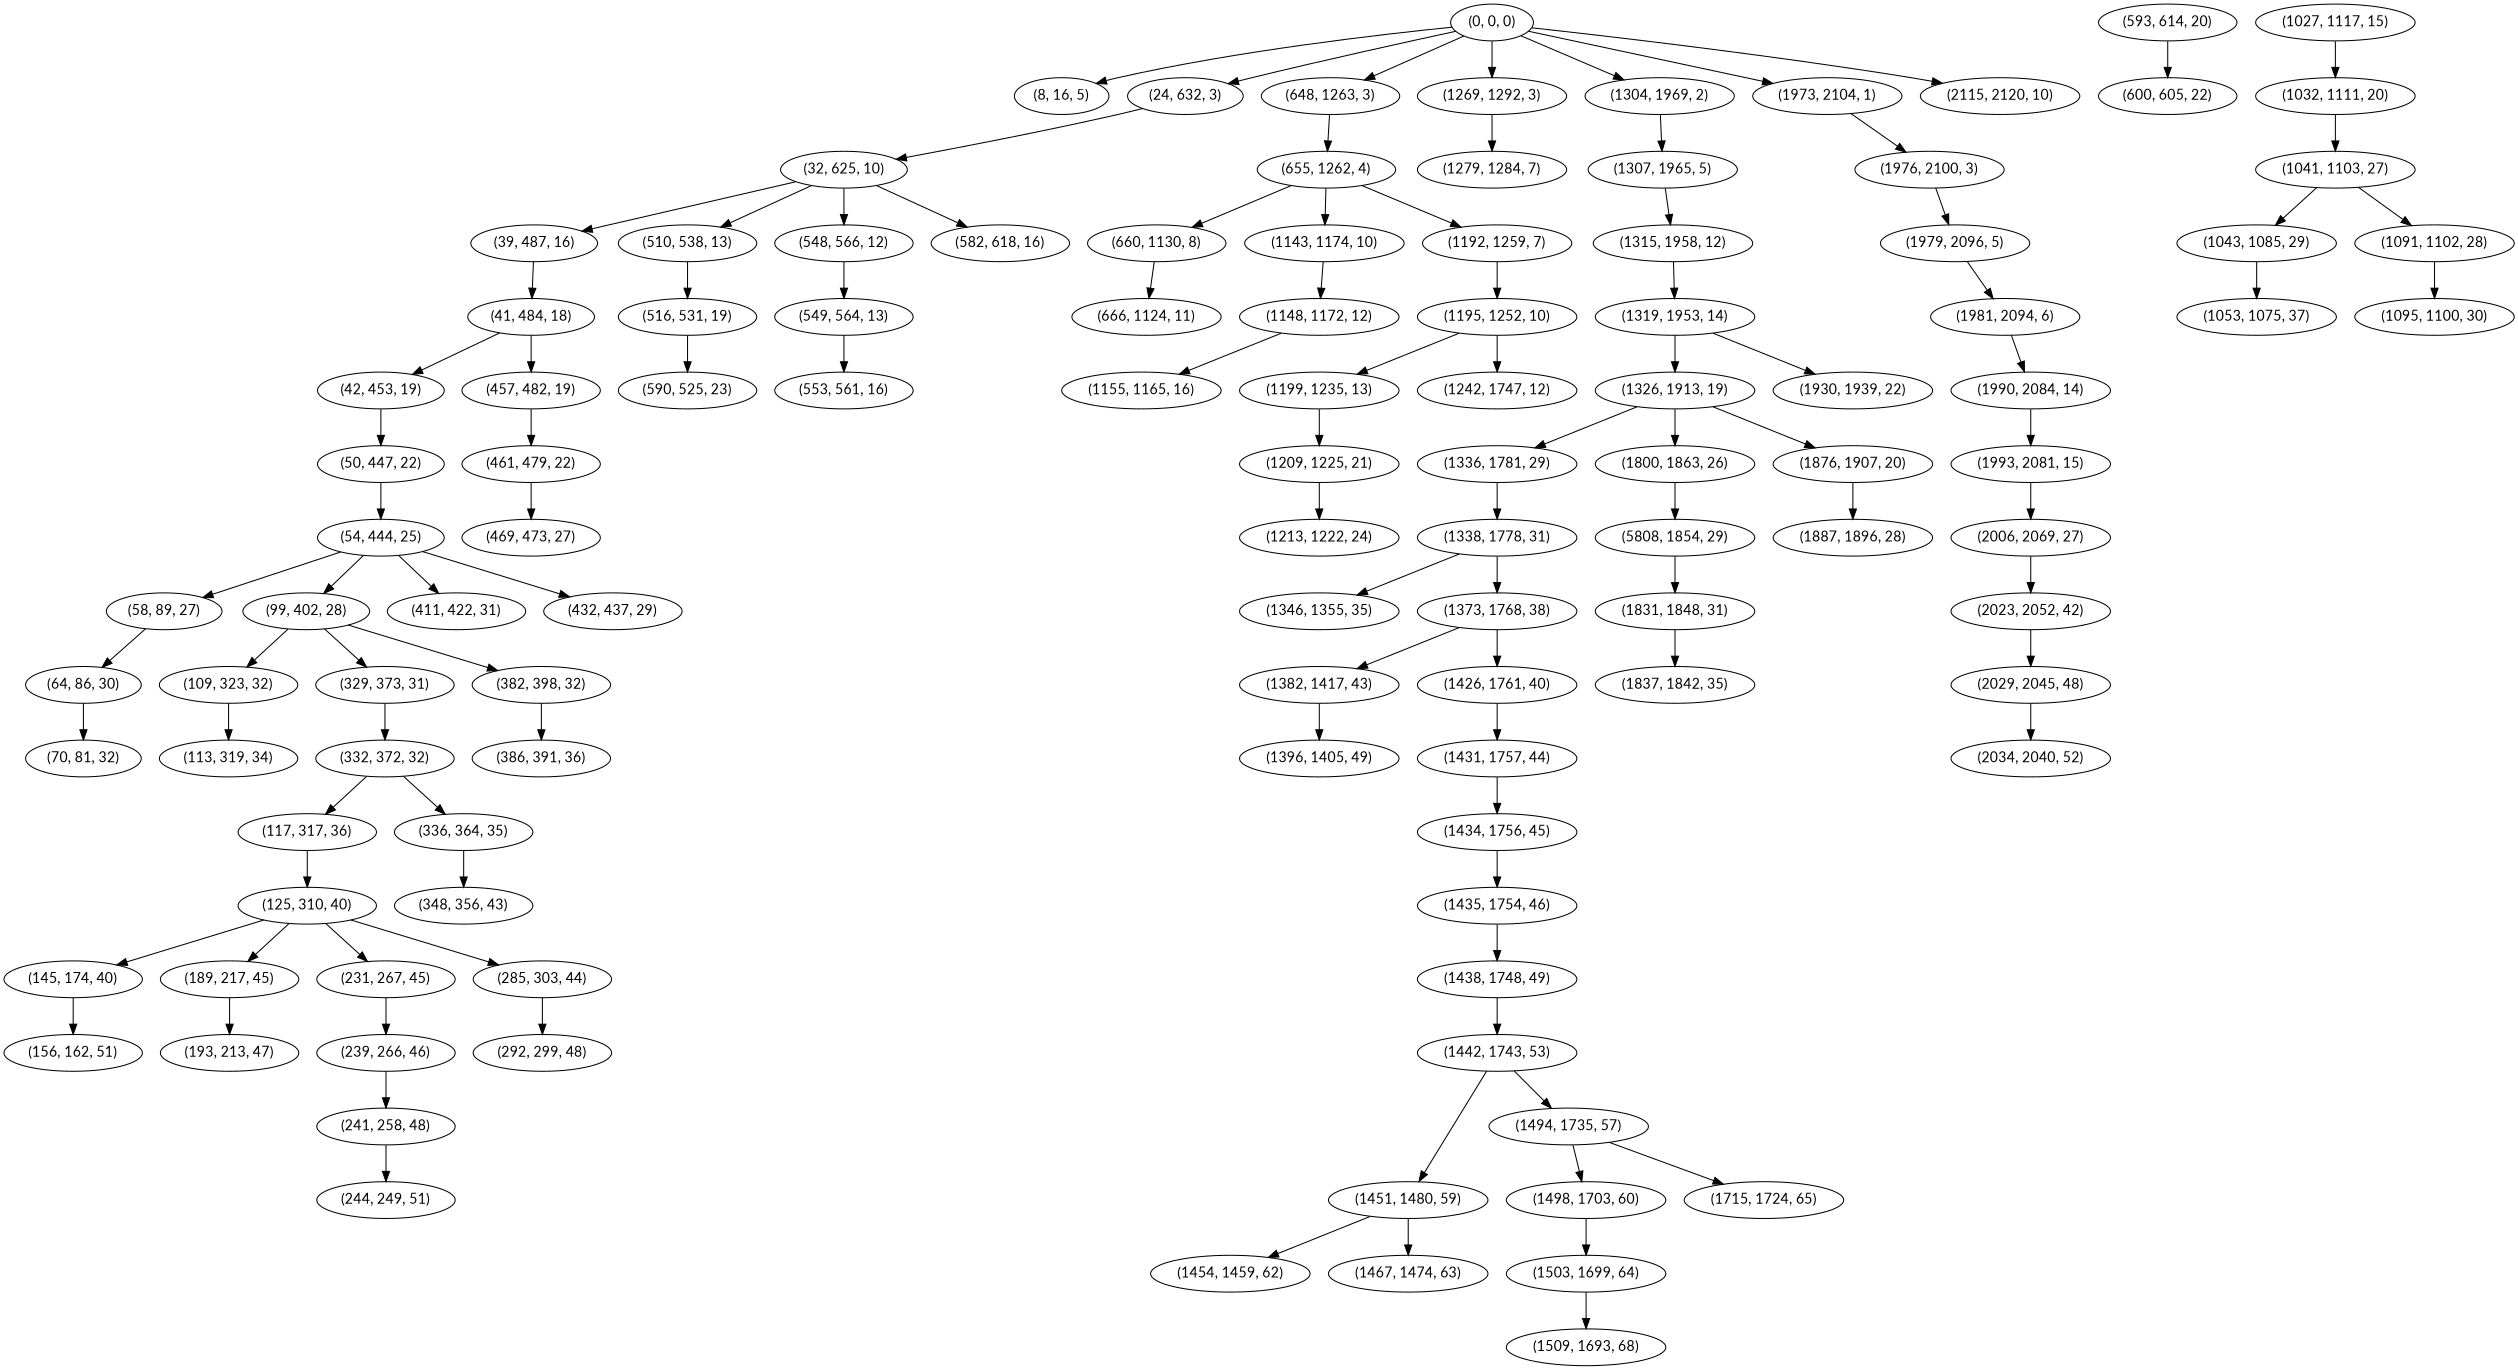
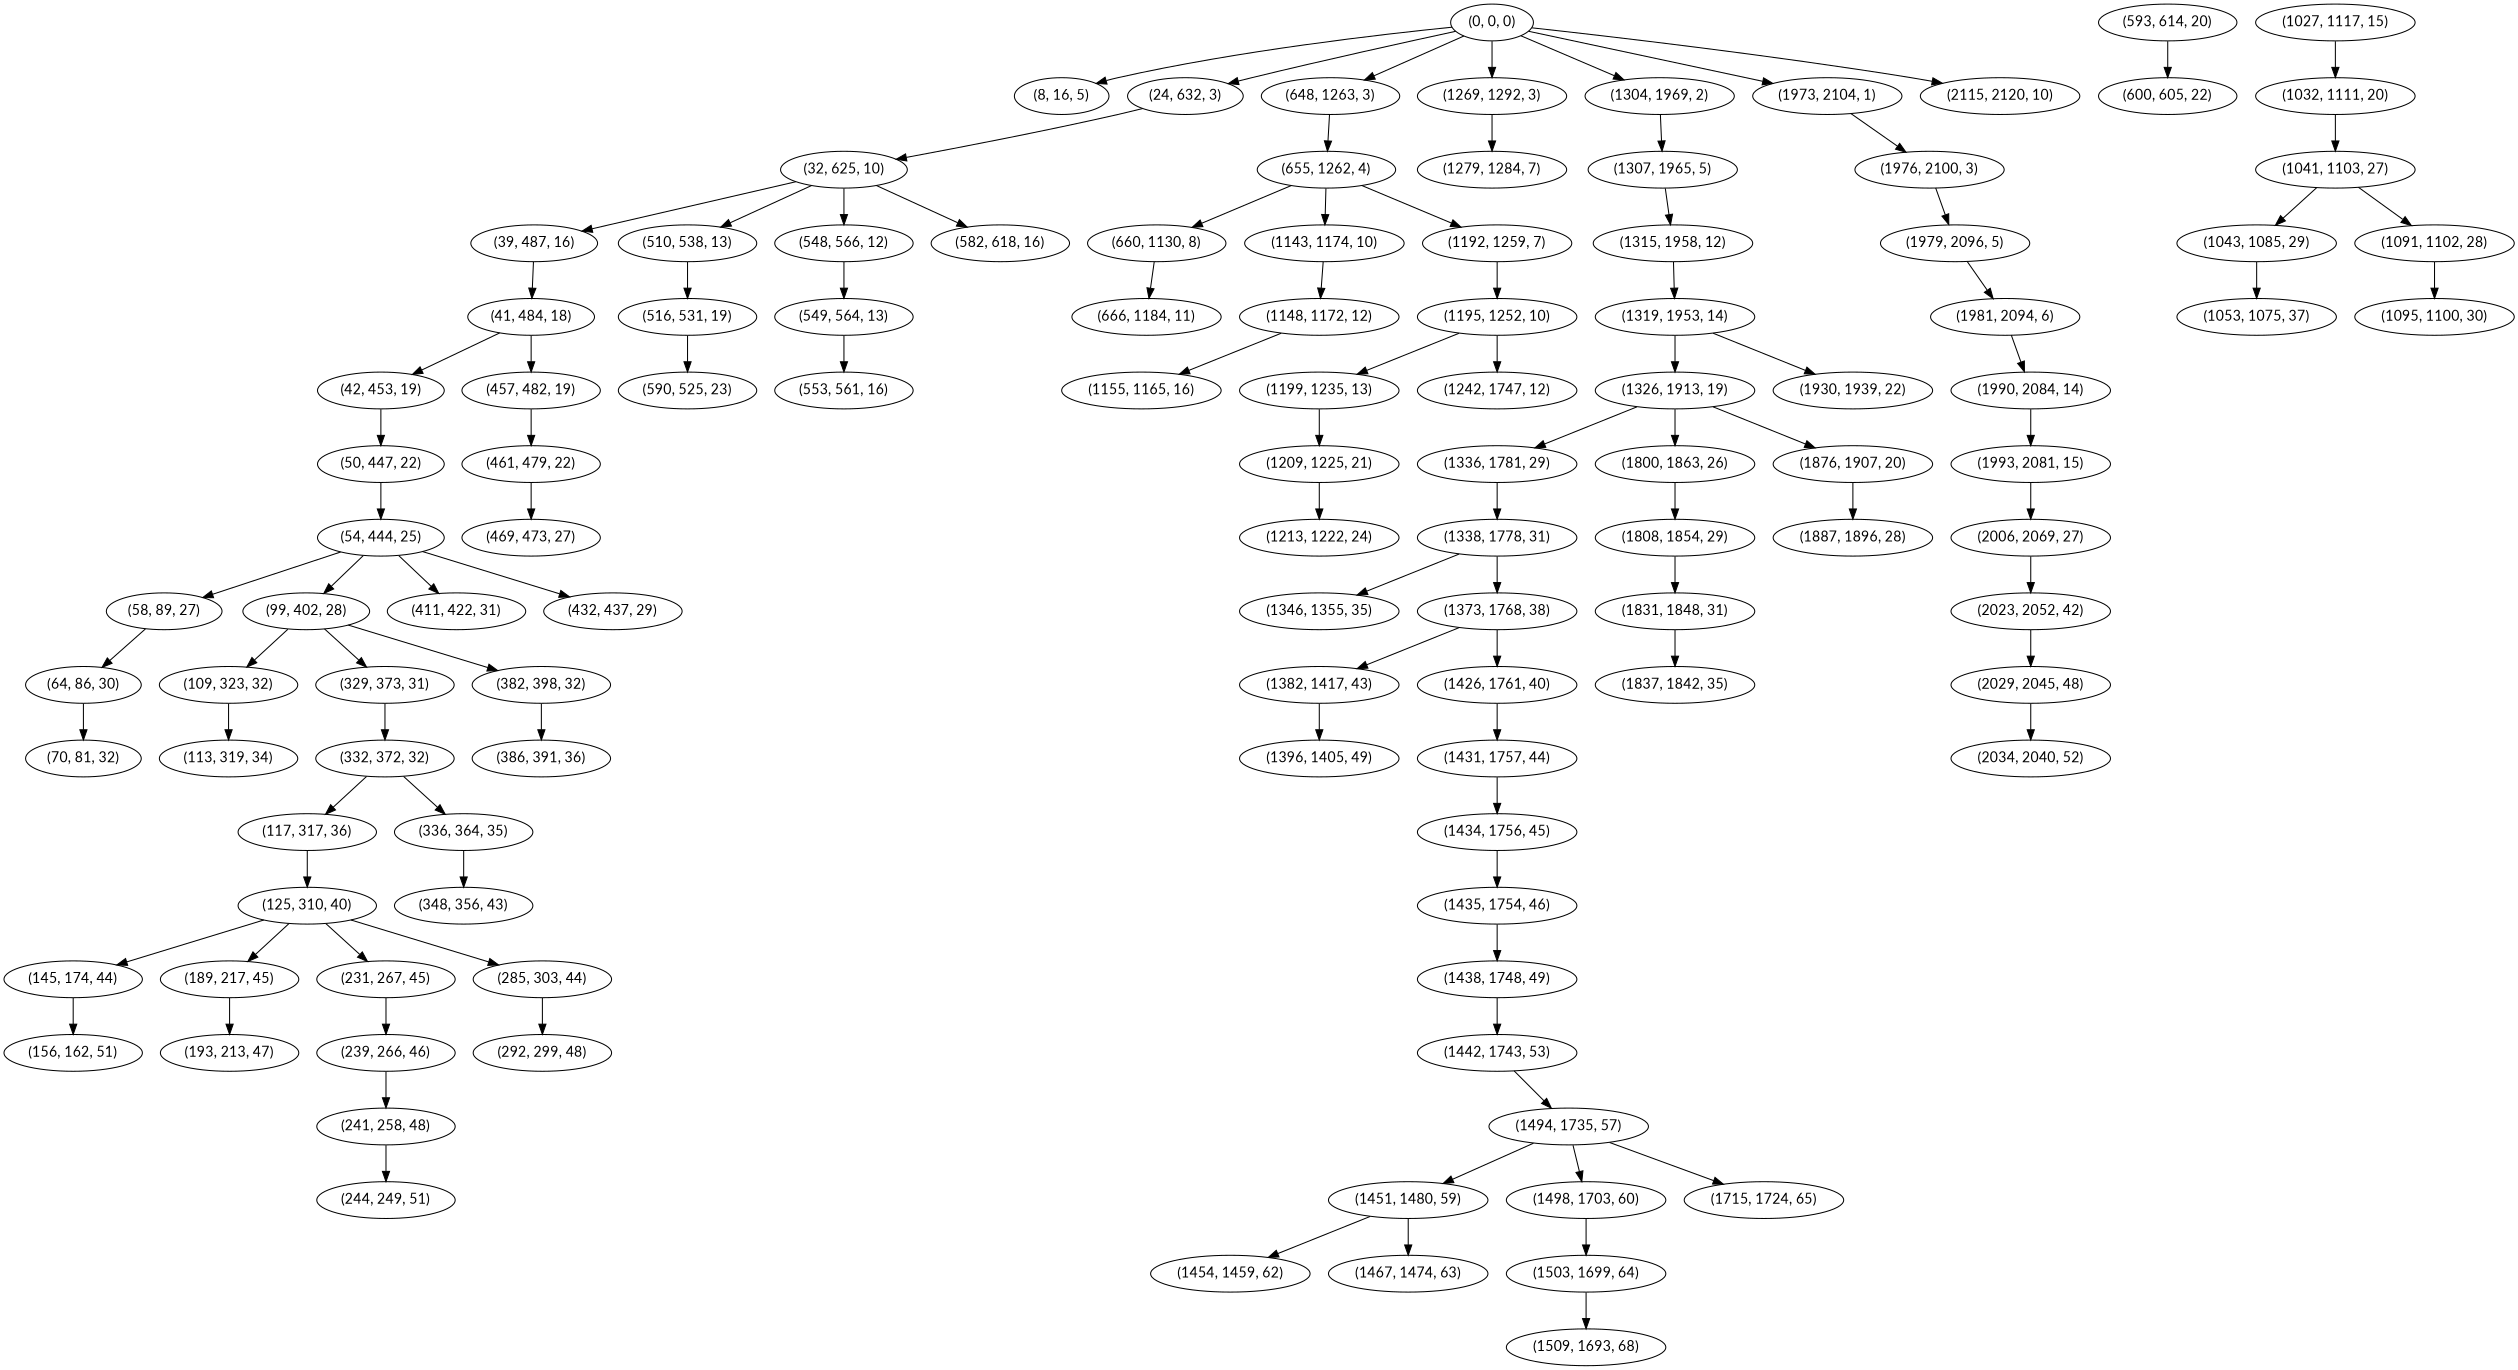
(1147, 317) -> (1147, 317)
(1675, 538) -> (1675, 538)
(73, 979) -> (73, 979)
(1456, 1122) -> (1493, 1161)
